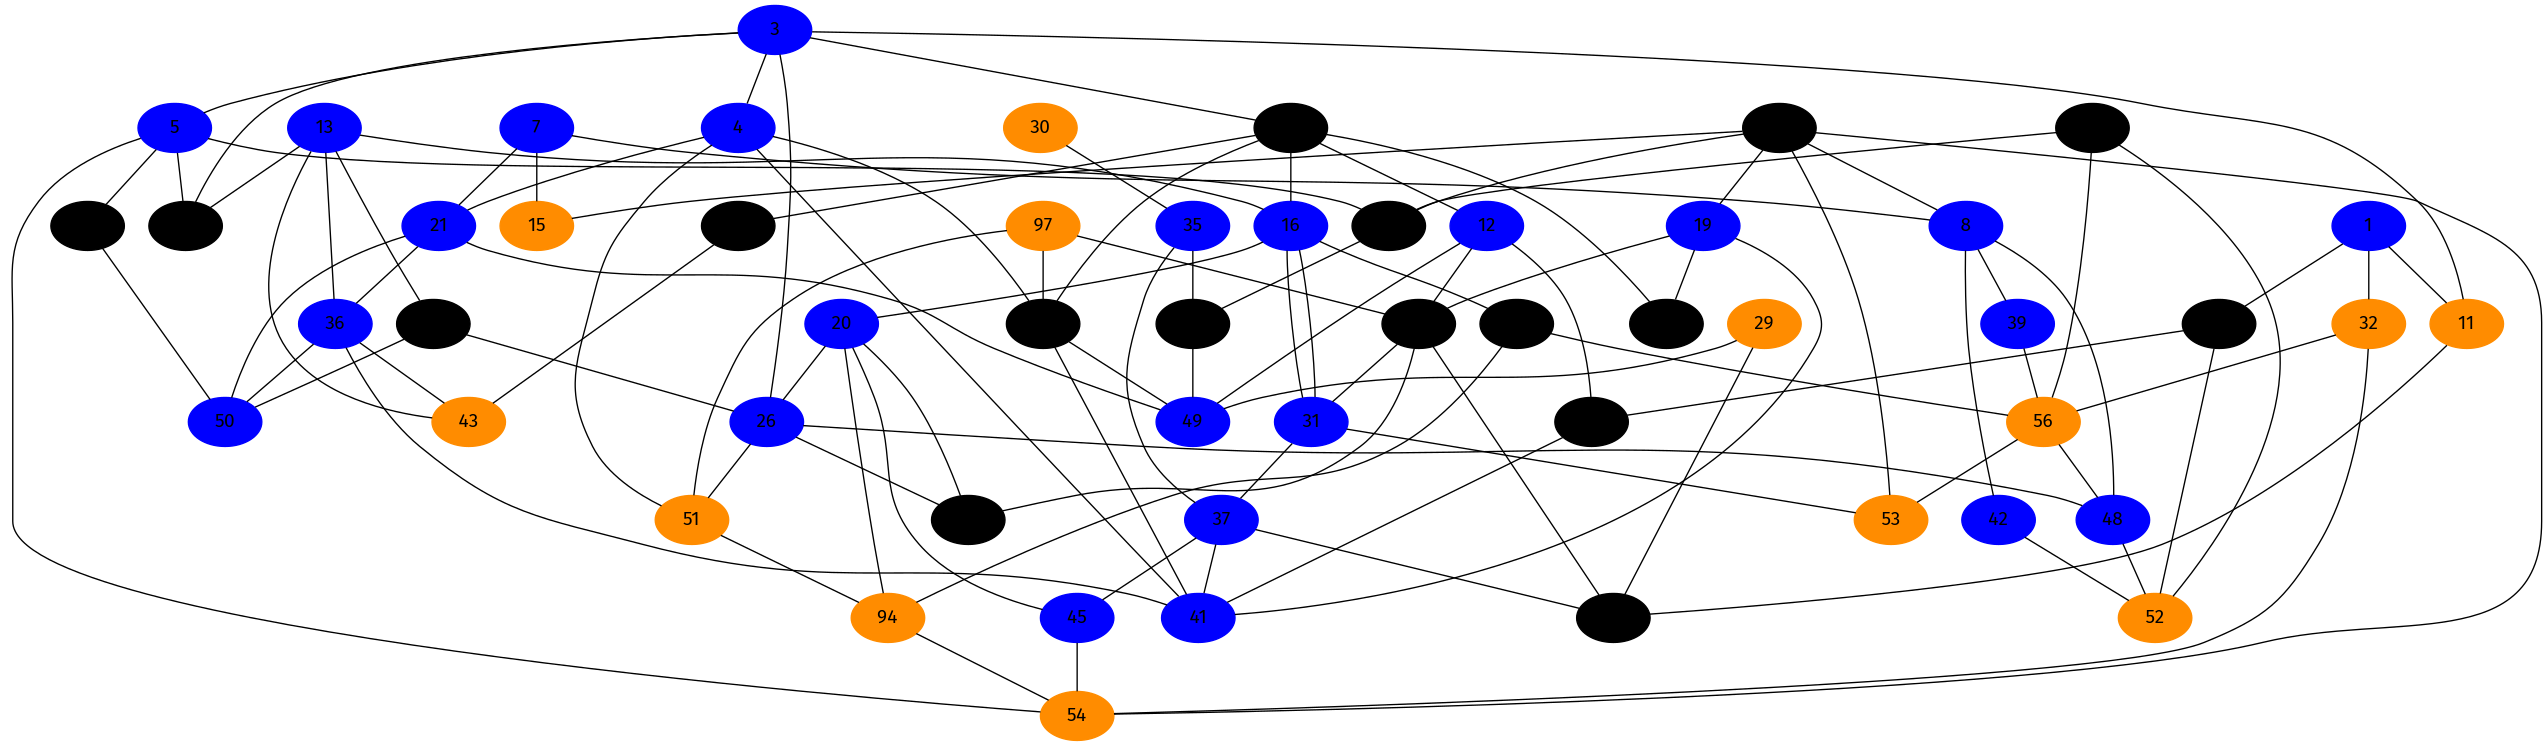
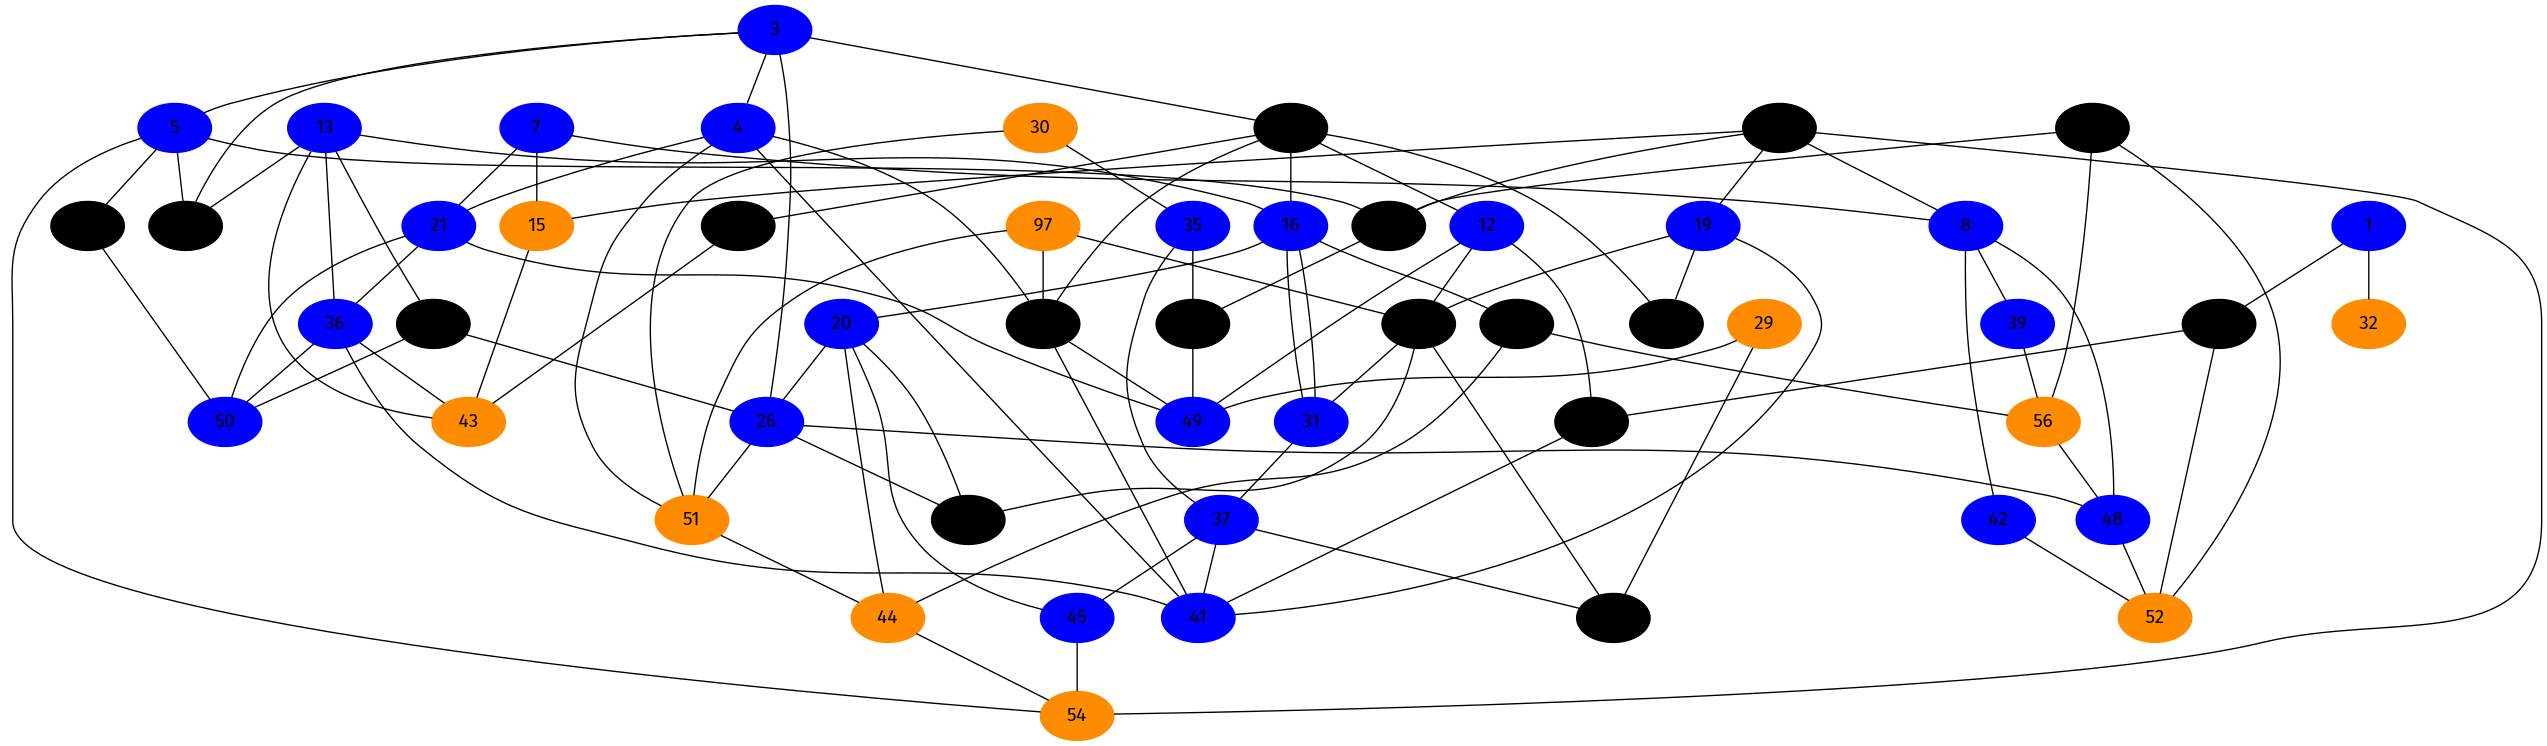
none -> (710, 186)
none -> (503, 324)
(2467, 324) -> none
(2200, 375) -> none
(1891, 520) -> none
(888, 618) -> (888, 618)
(2164, 651) -> none
